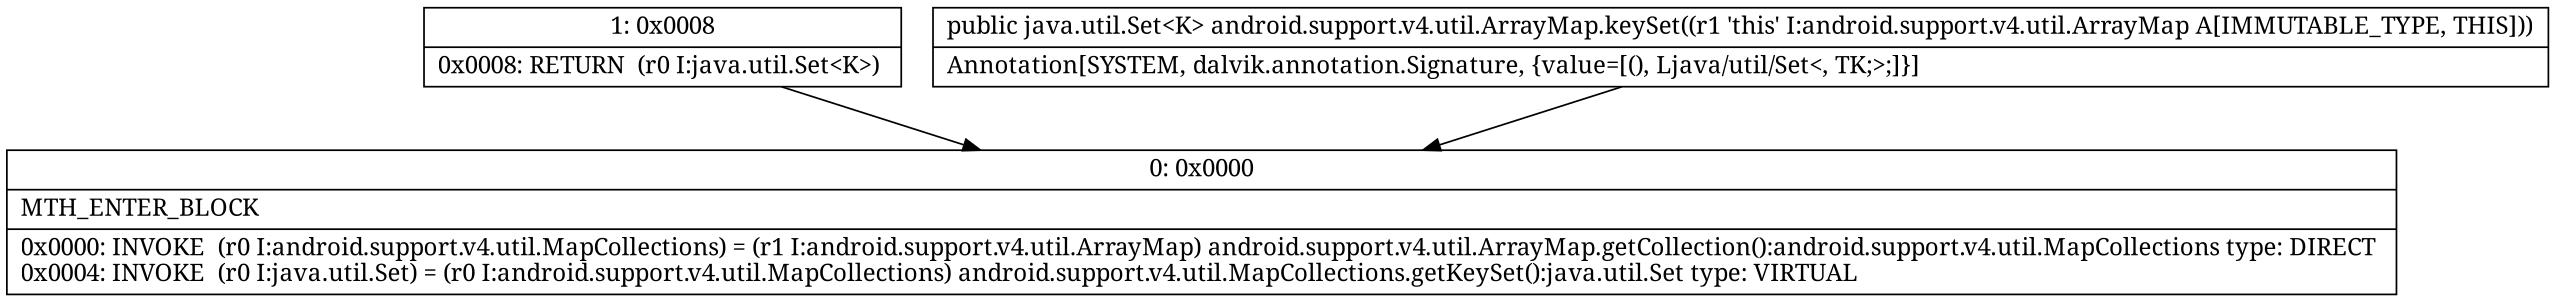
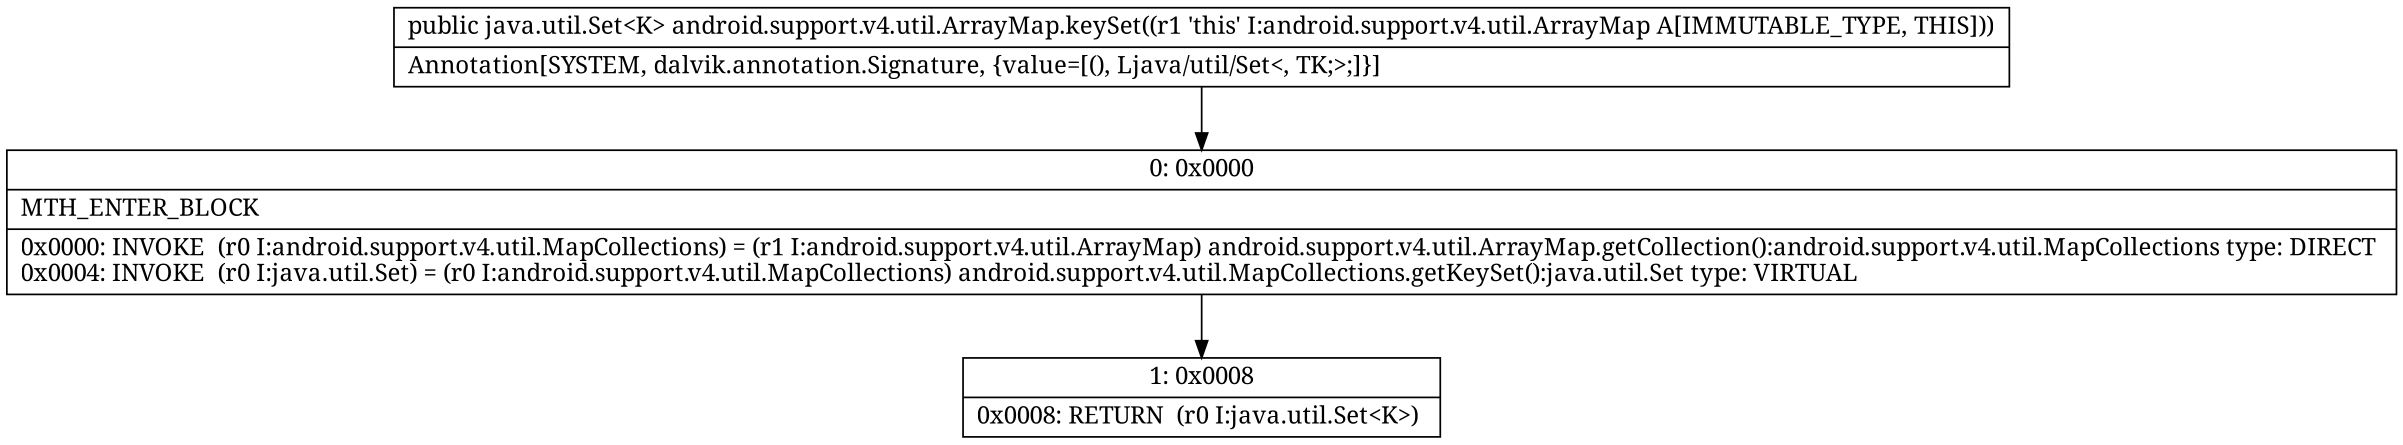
(873, 116) -> (1202, 318)
